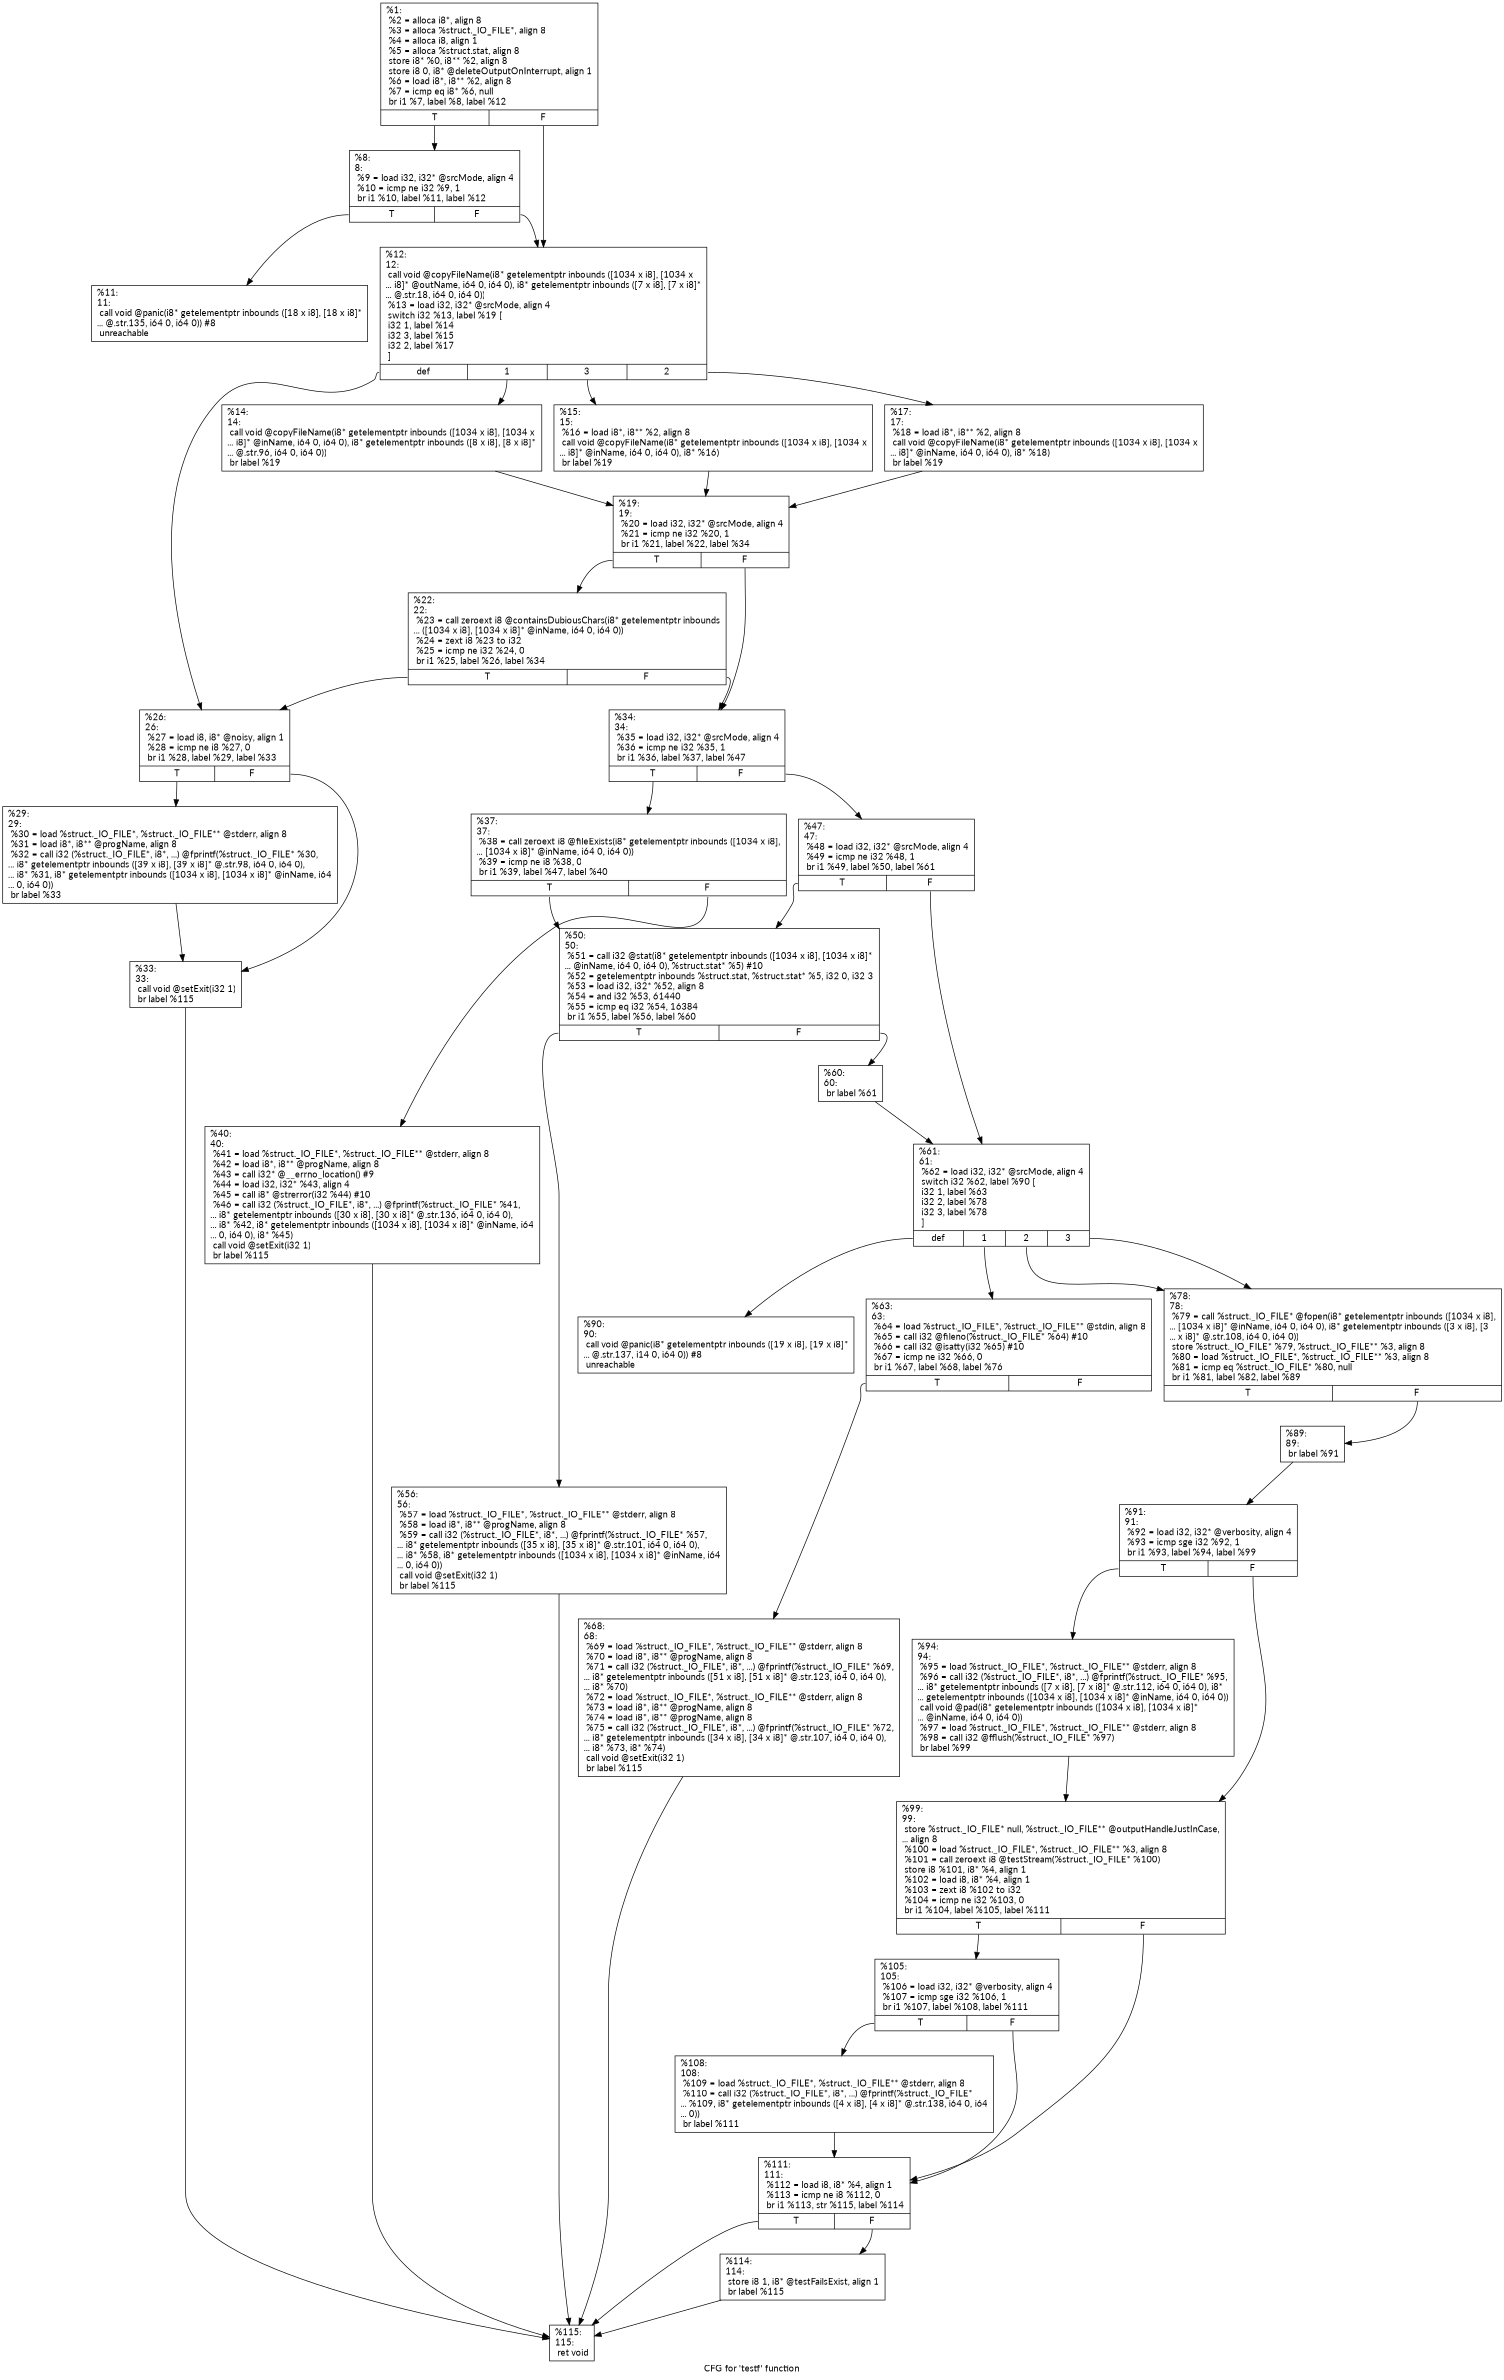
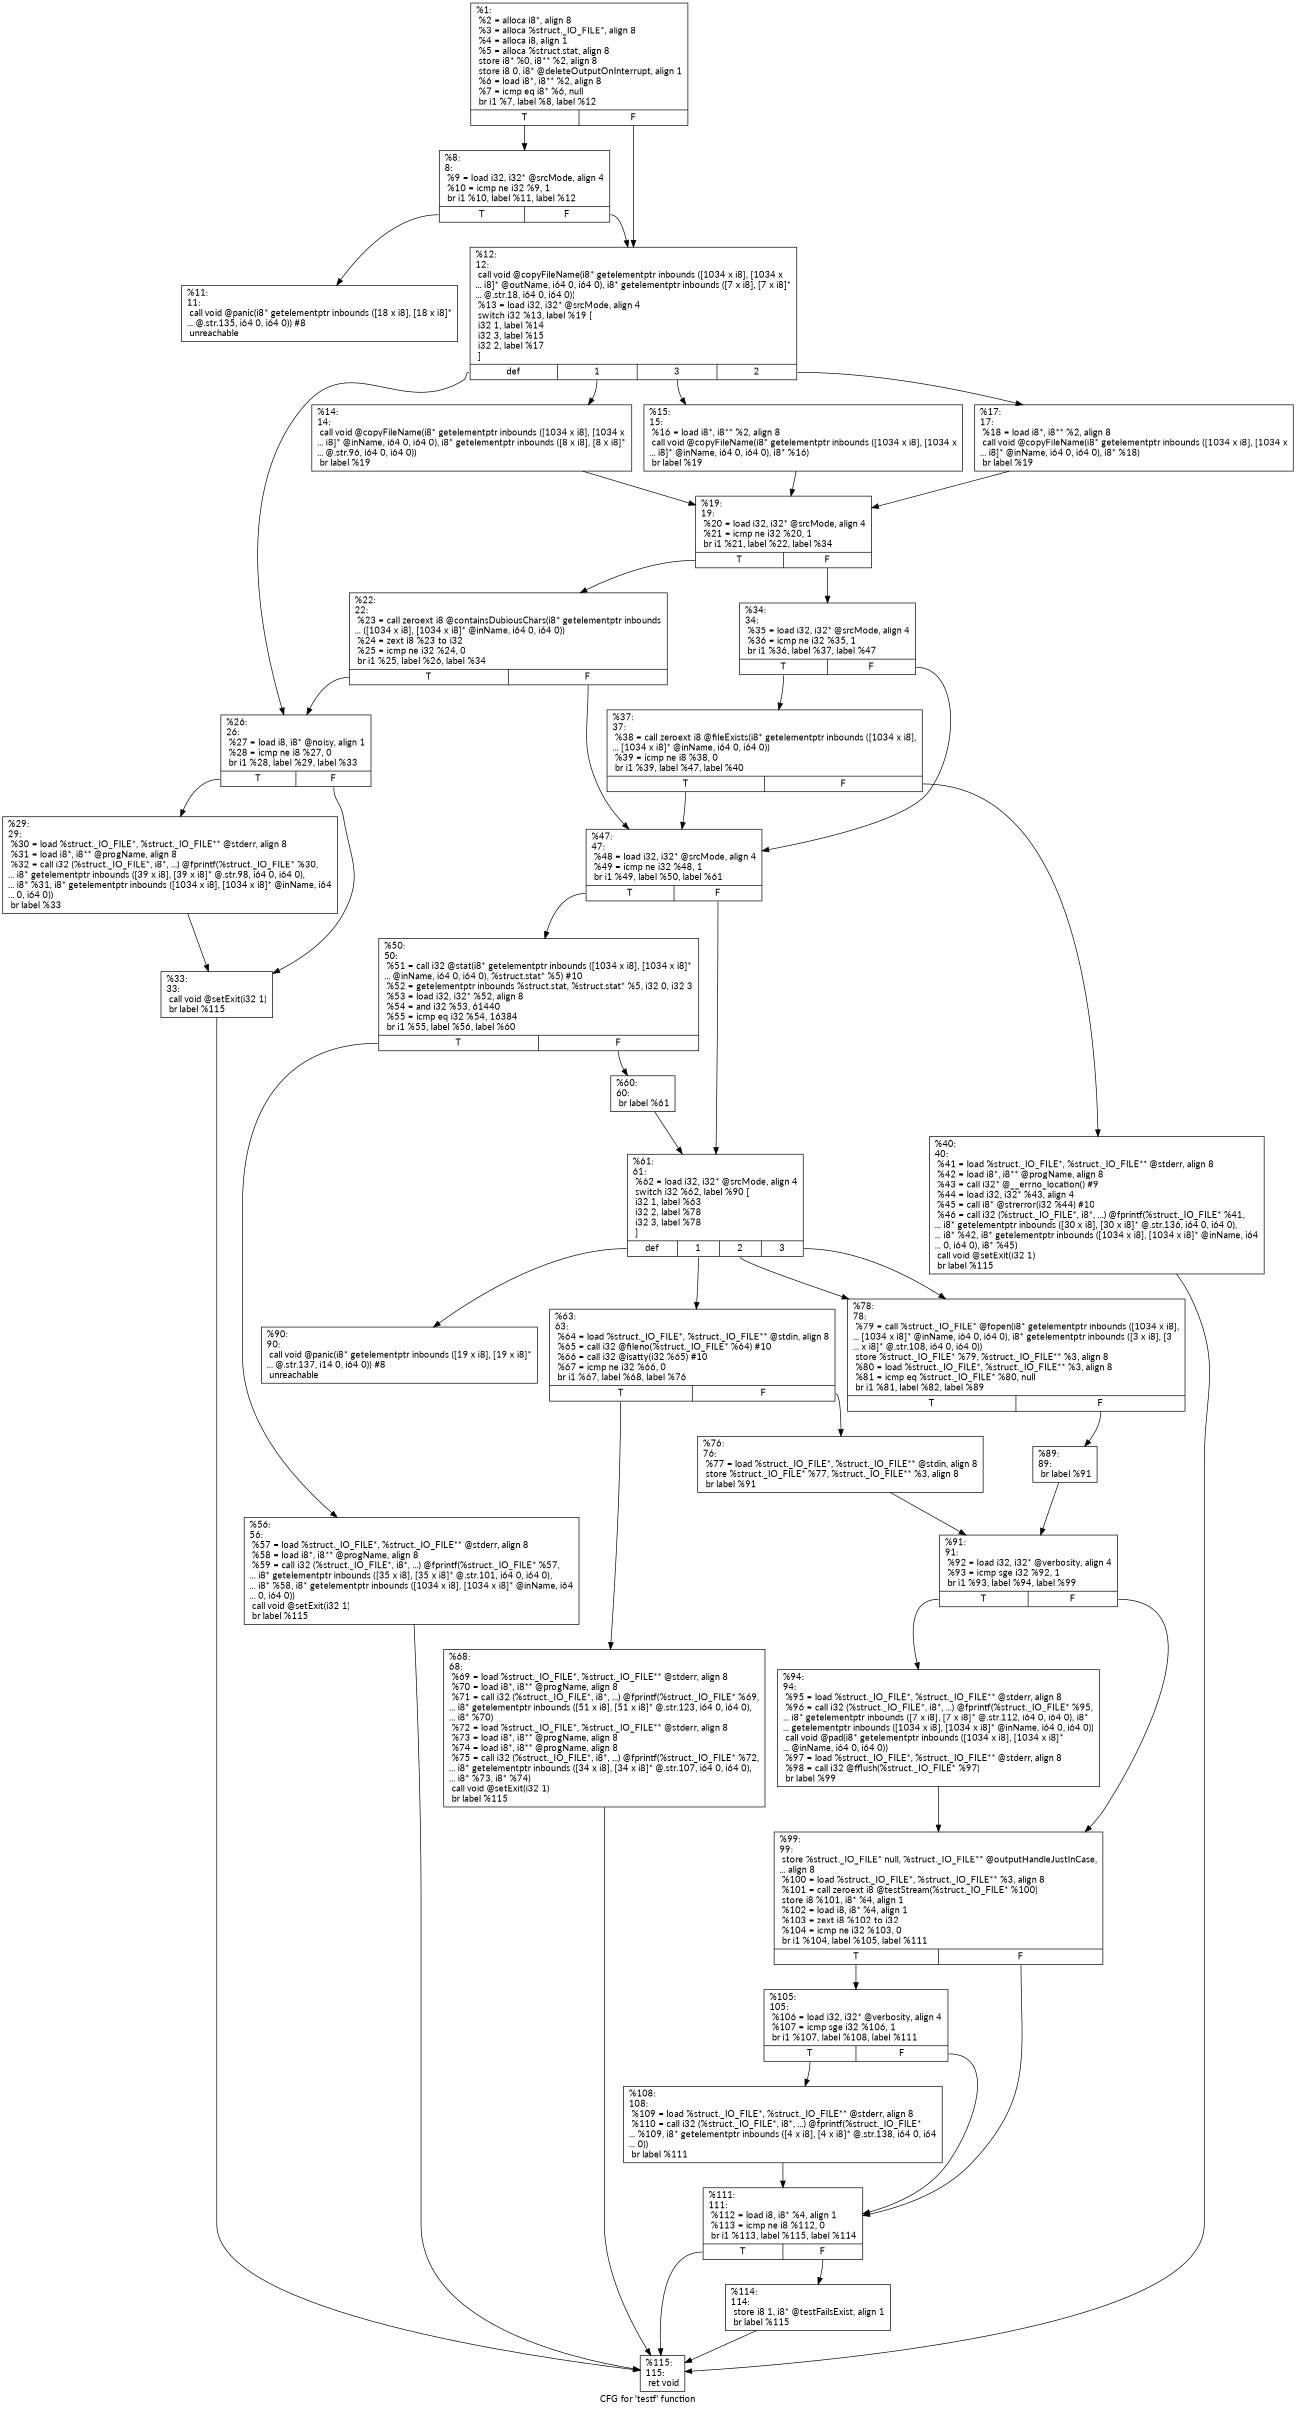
(728, 690) -> (589, 759)
(551, 910) -> (685, 807)
none -> (840, 1464)
(834, 2205) -> (783, 2236)
